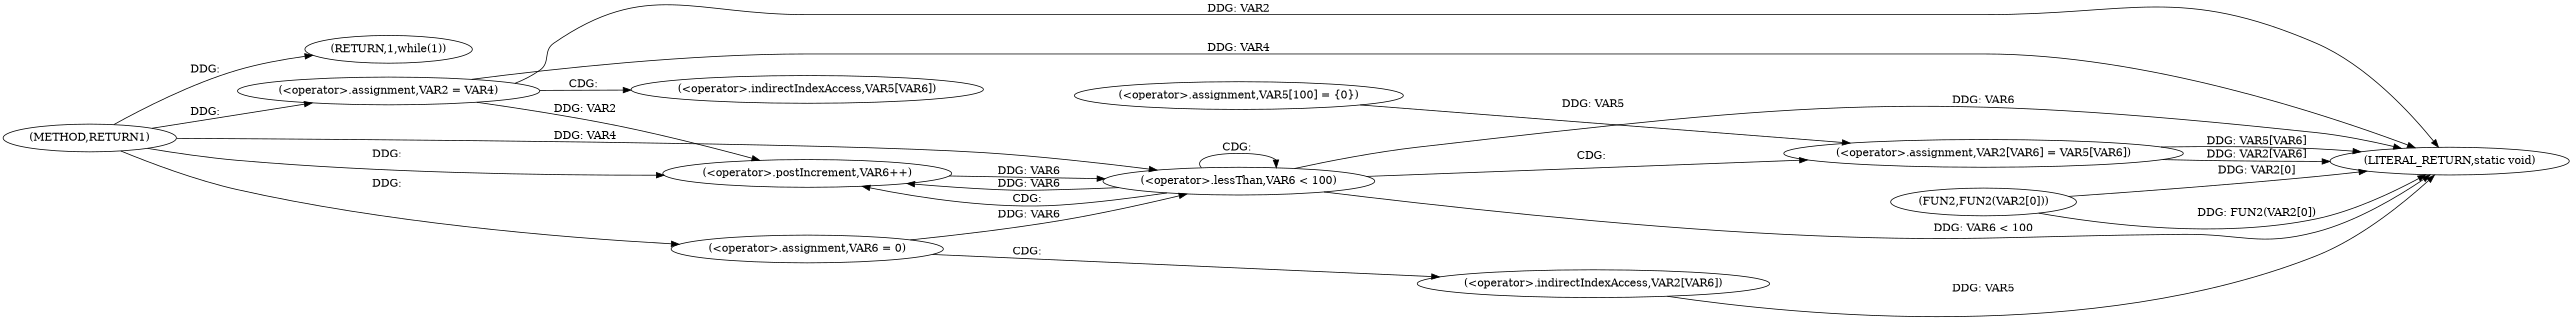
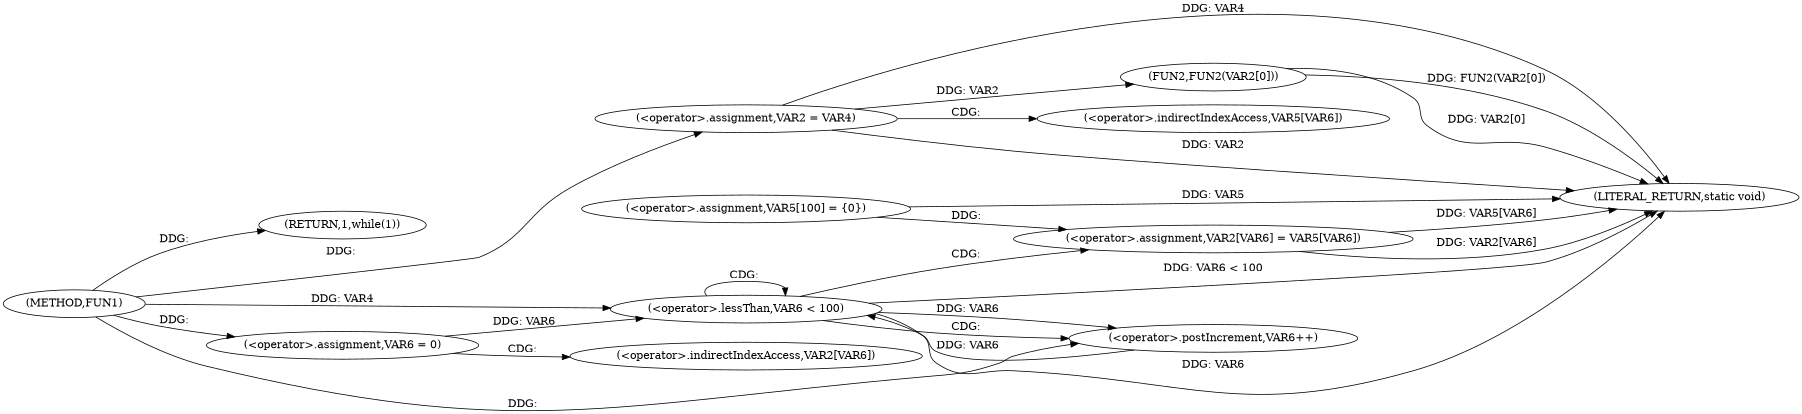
(1593, 104) -> (968, 216)
(615, 125) -> (990, 97)
(90, 138) -> (74, 304)
(2063, 311) -> (1231, 203)
